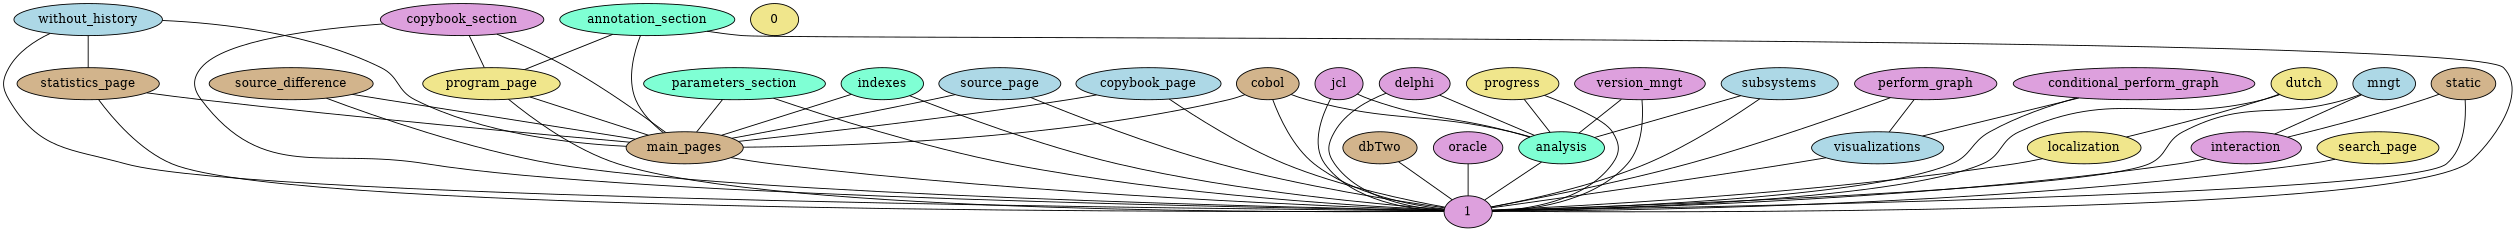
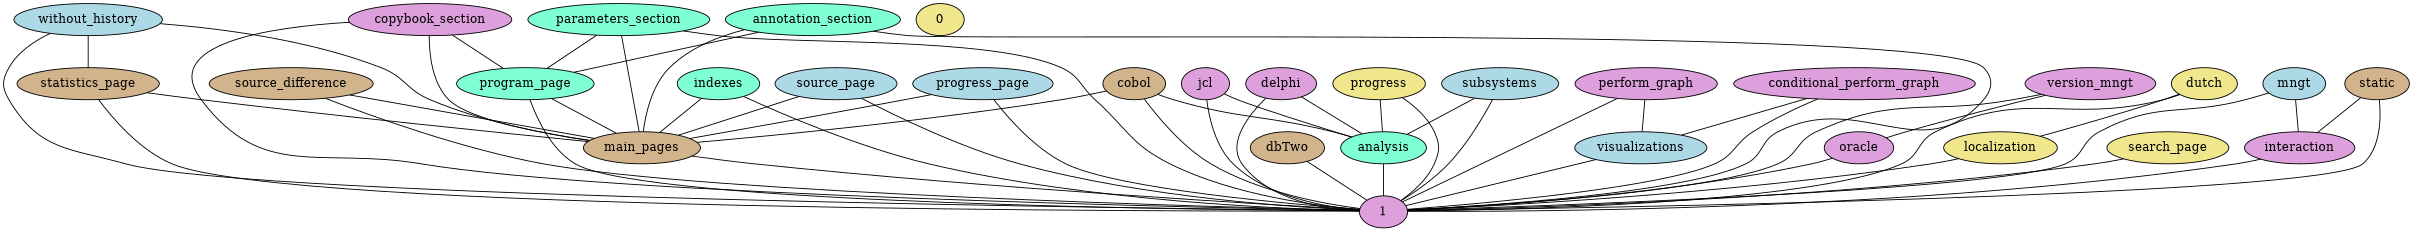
none -> (572, 52)
(491, 84) -> (525, 84)
(1148, 84) -> (983, 84)
(1602, 115) -> (1965, 116)
